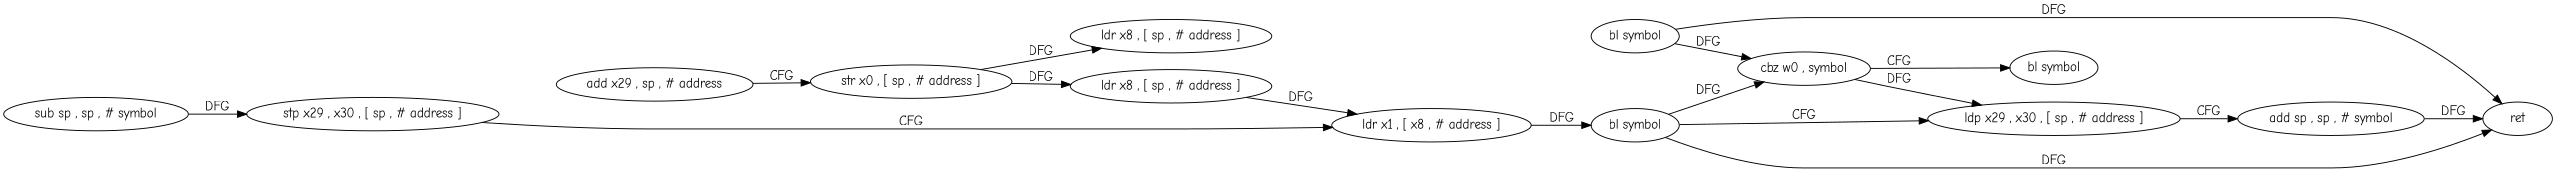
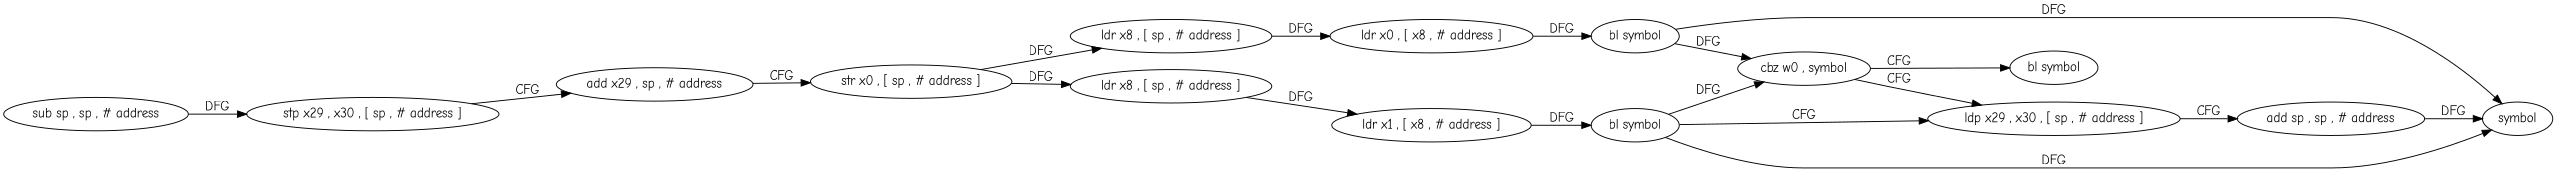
none -> (1431, 36)
(1899, 79) -> (1899, 79)
(96, 114) -> (96, 114)
(2331, 119) -> (2331, 119)
(2518, 119) -> (2518, 119)
(903, 129) -> (517, 99)
